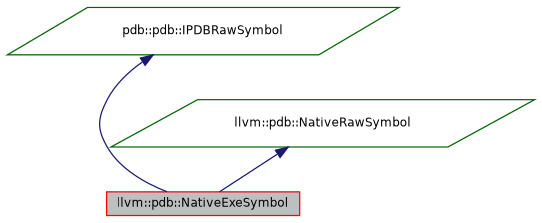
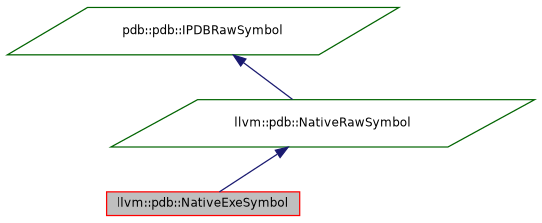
(102, 135) -> (268, 81)
